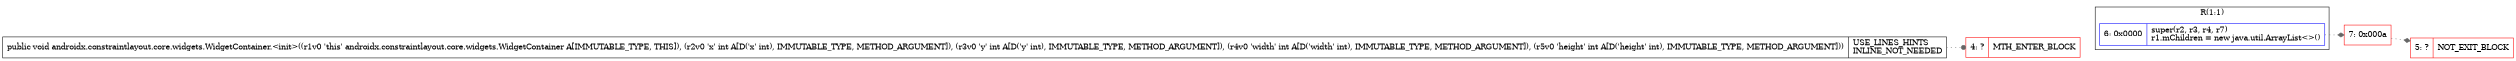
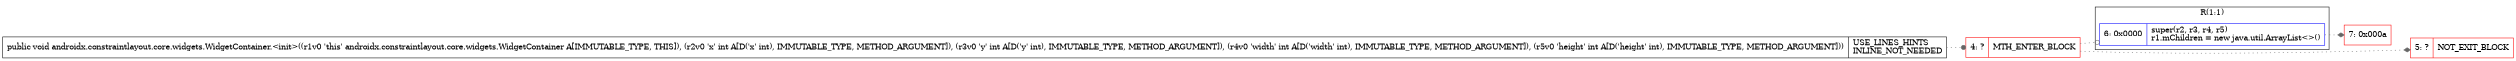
(2190, 30) -> (2190, 30)
(2397, 39) -> (2242, 53)
none -> (2088, 43)
